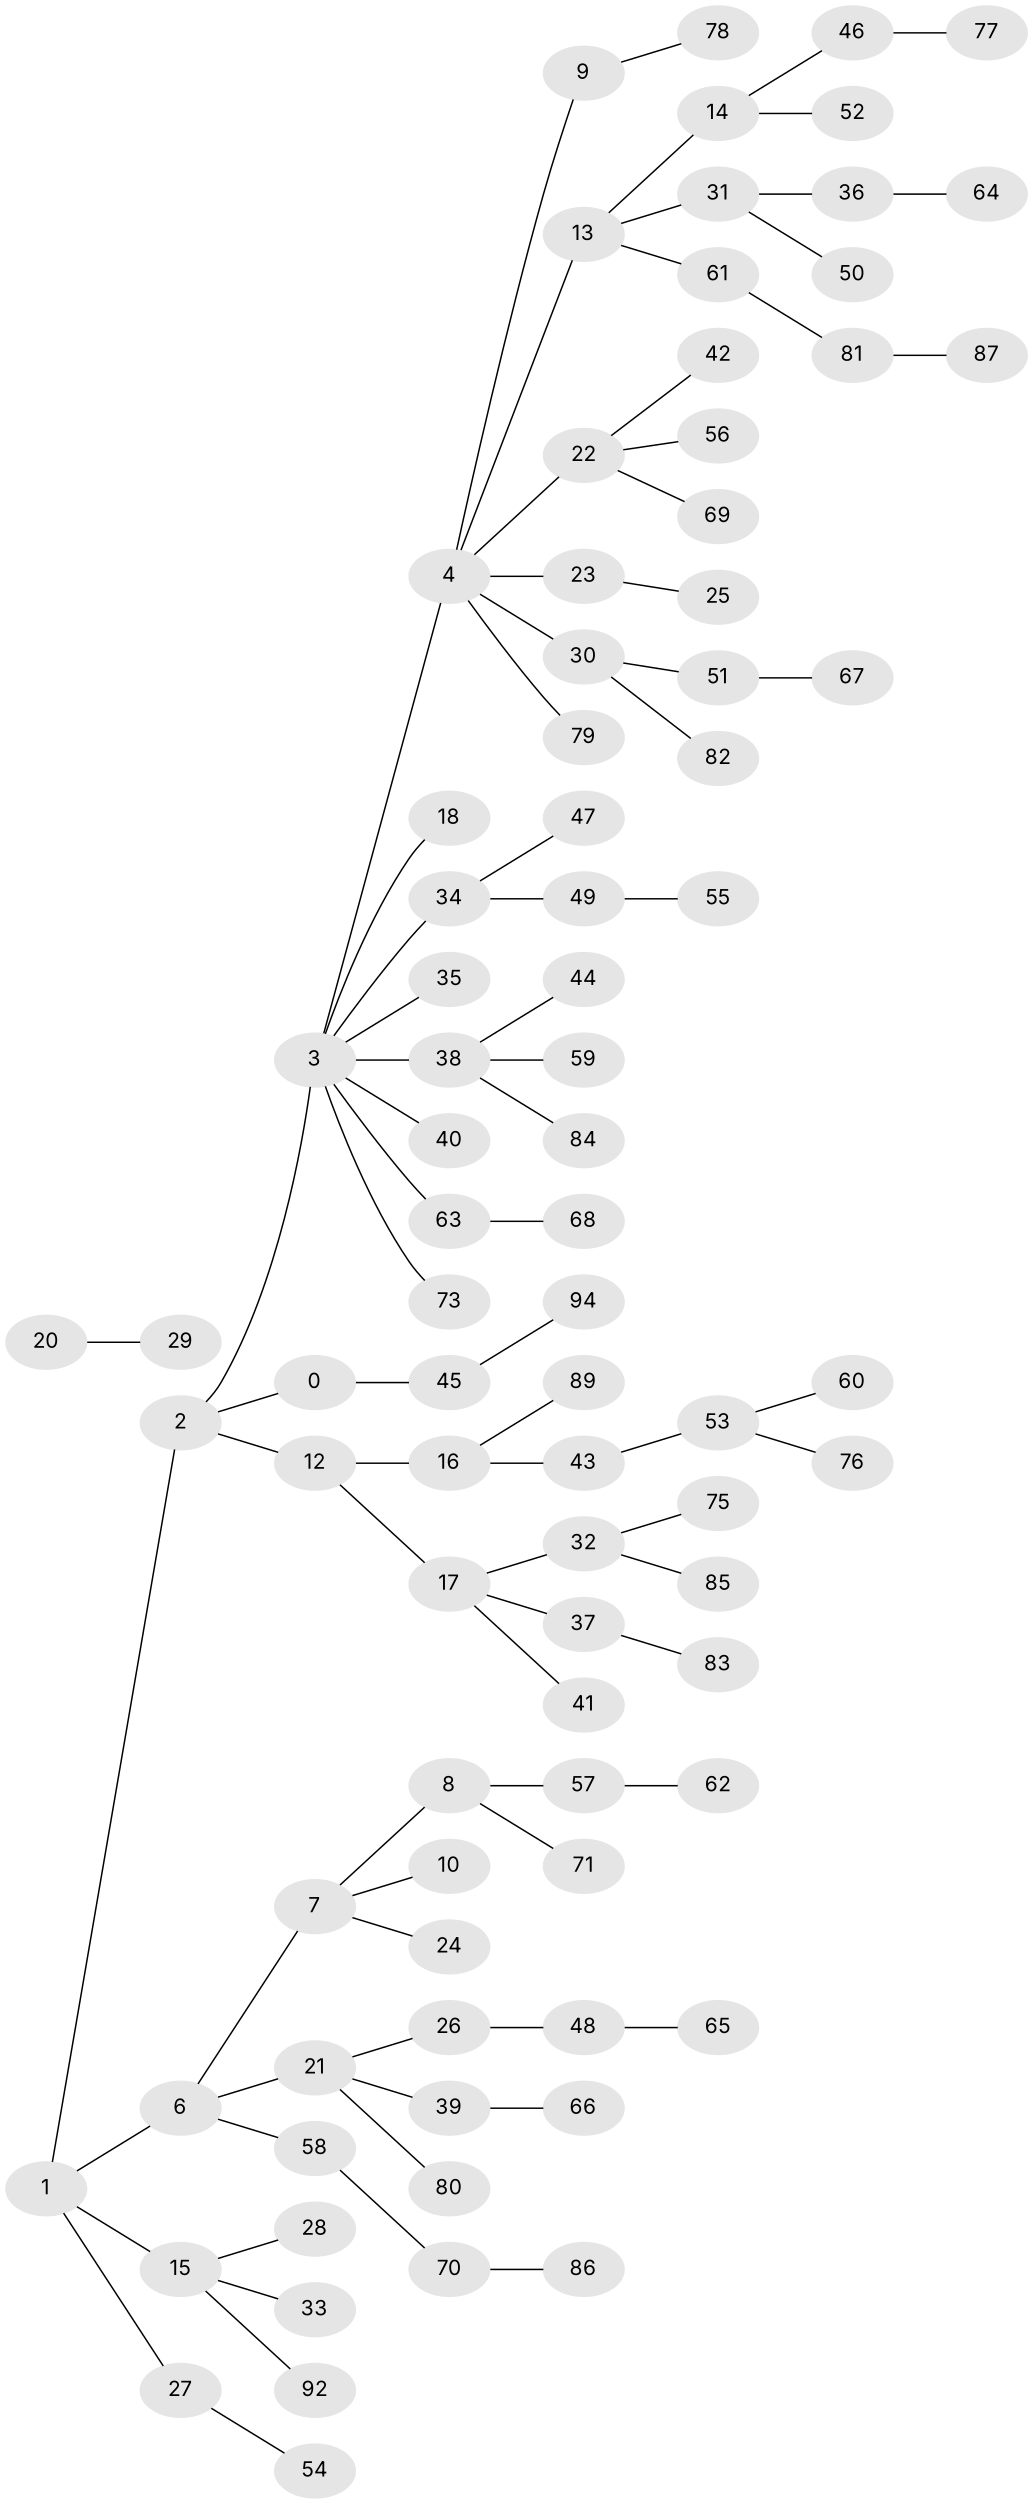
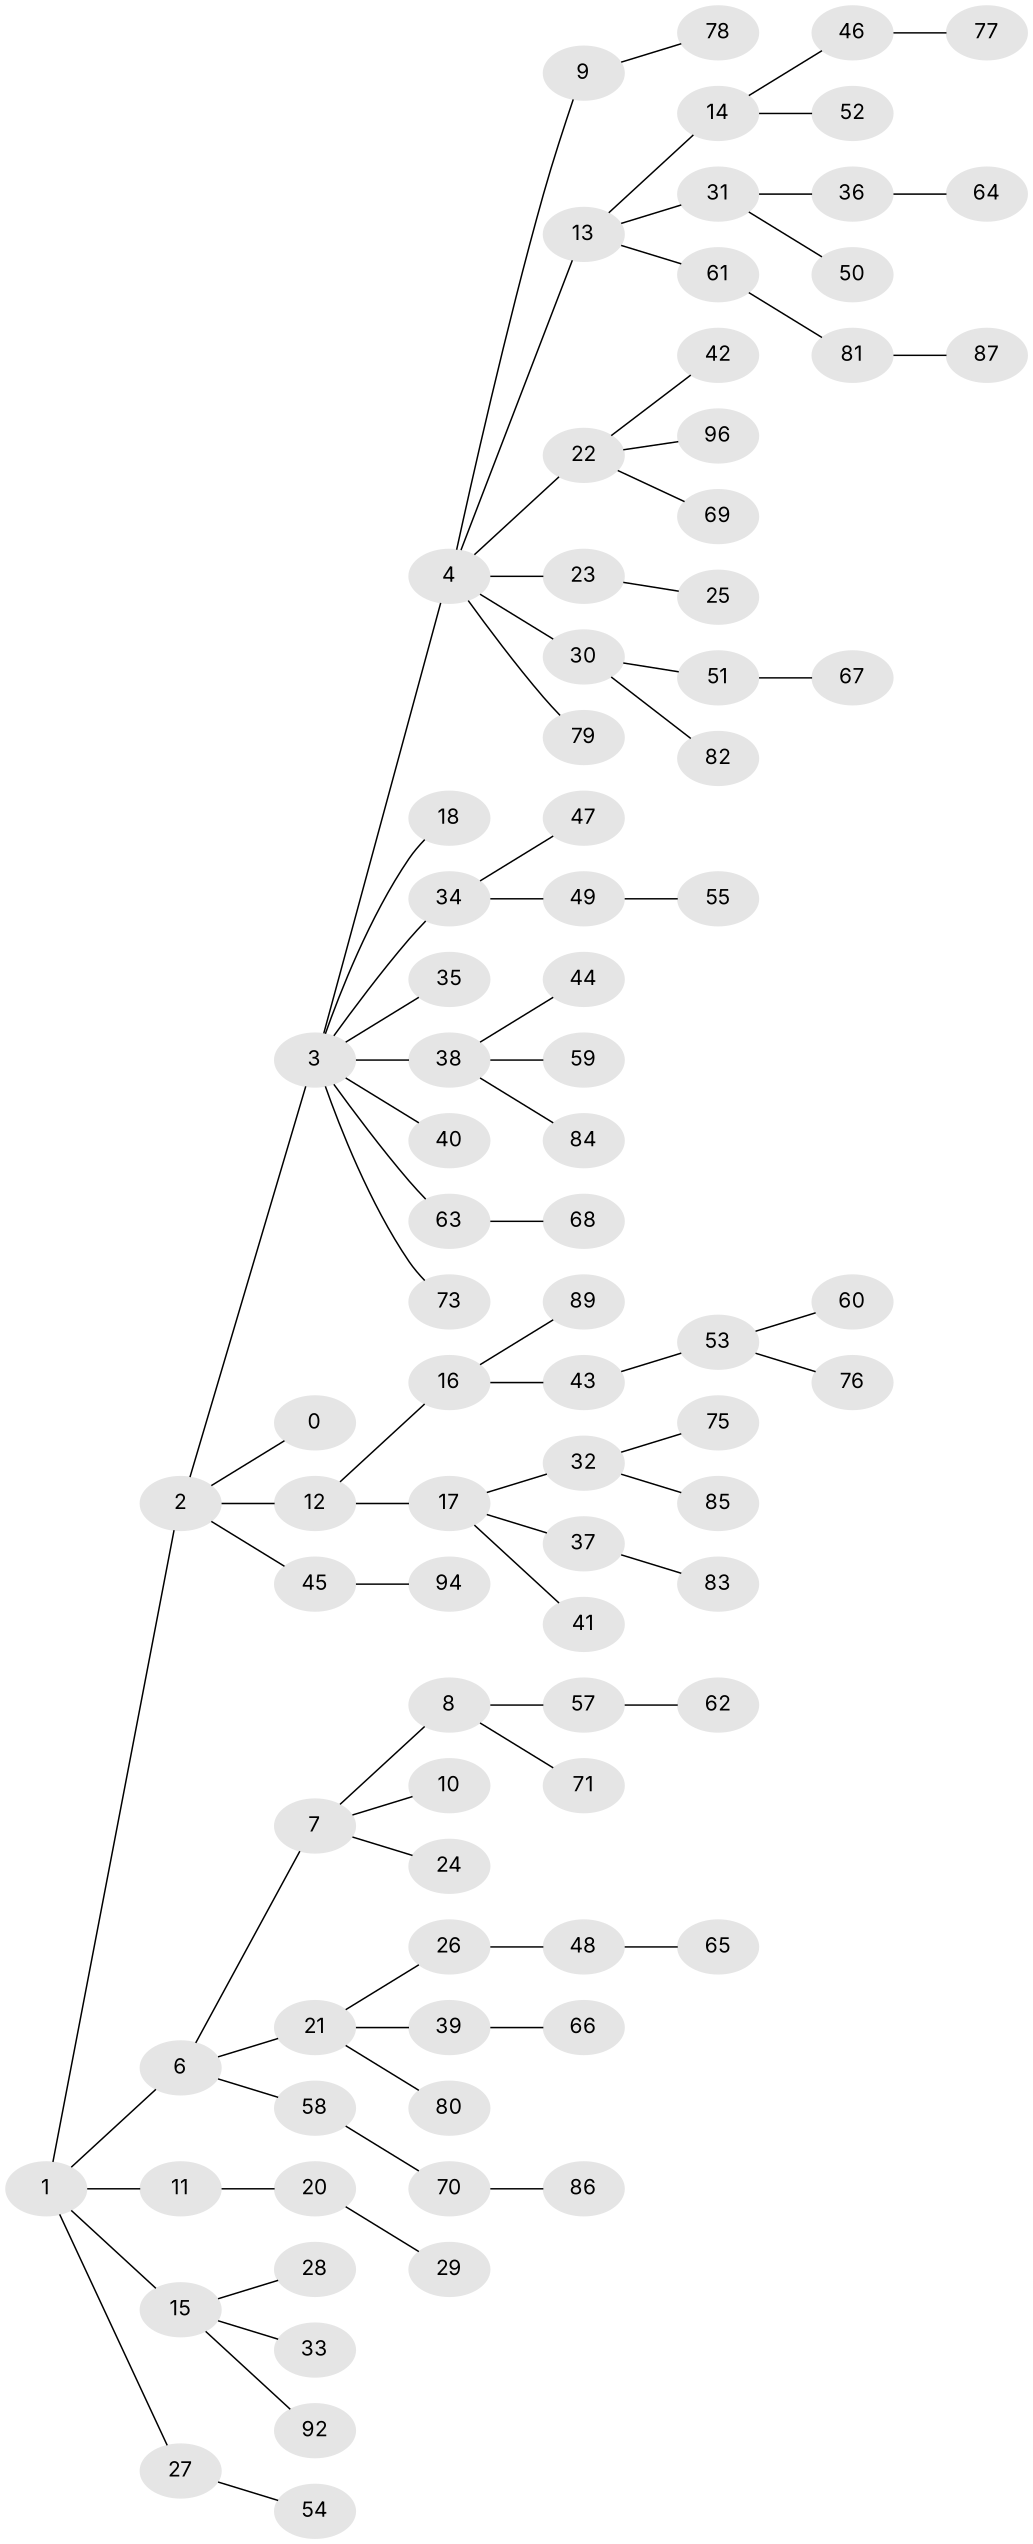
(718, 436) -> (718, 436)
(382, 1383) -> (248, 1544)
none -> (181, 2189)
